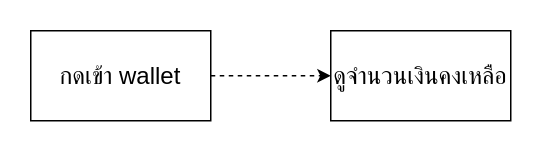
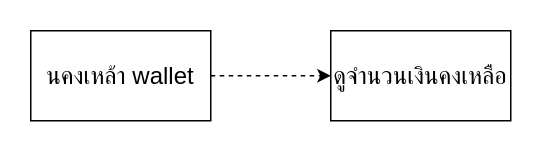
(121, 76) -> (121, 76)
